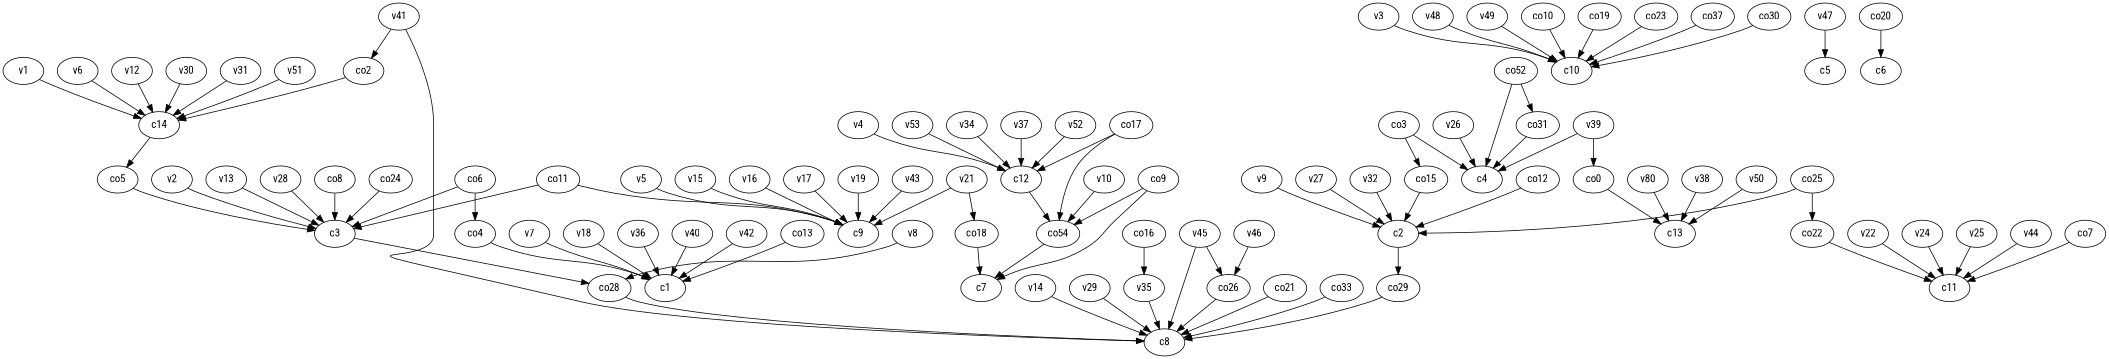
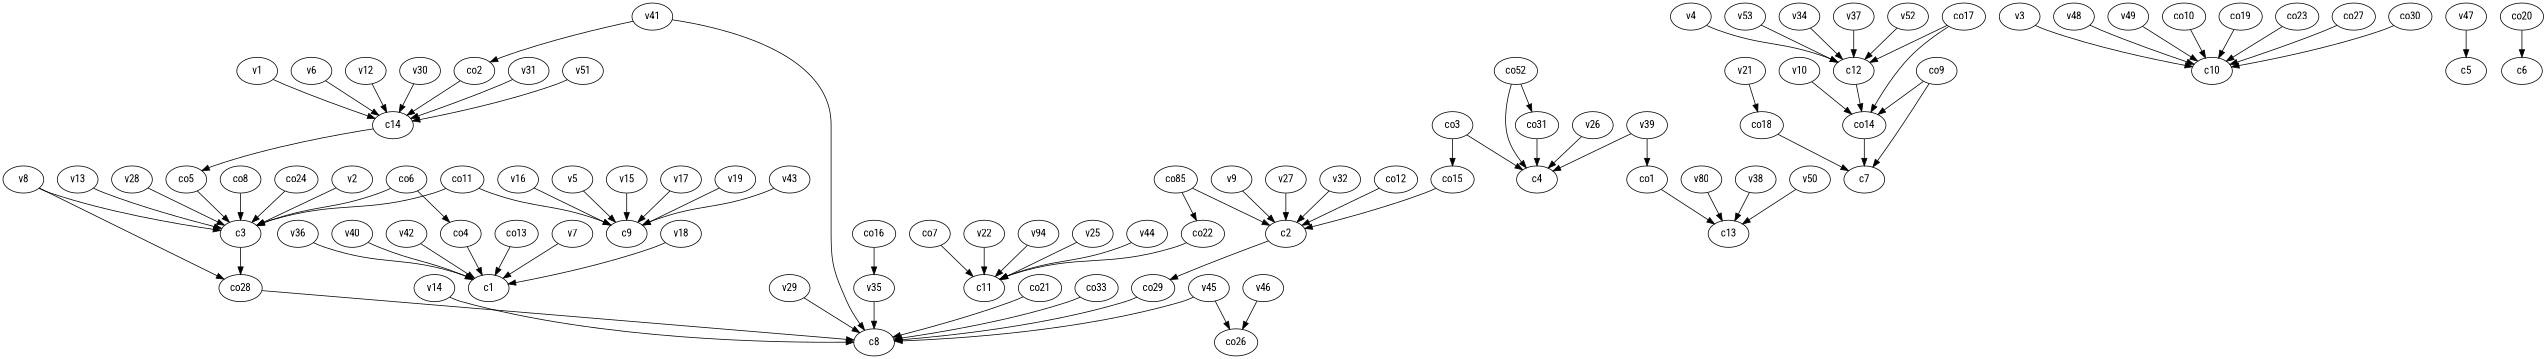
(1713, 17) -> (2354, 17)
(1594, 179) -> (1647, 179)
(1812, 179) -> (1176, 179)
(916, 205) -> none
none -> (125, 213)
(1058, 234) -> (1864, 125)
(1922, 234) -> (1038, 234)
(1199, 313) -> none
